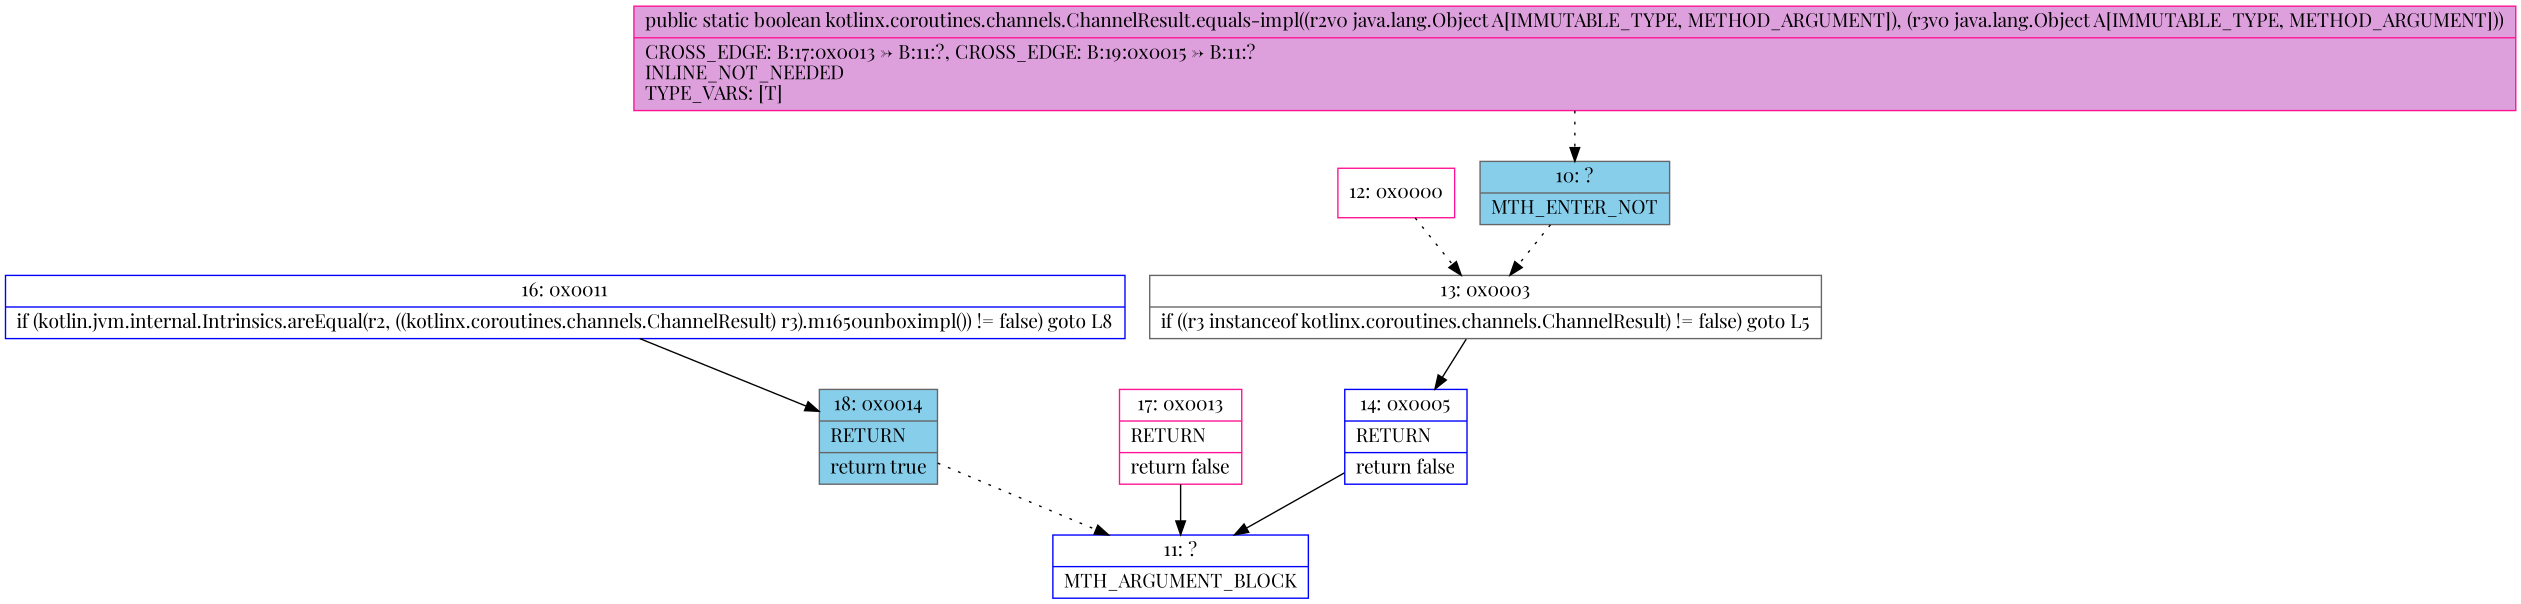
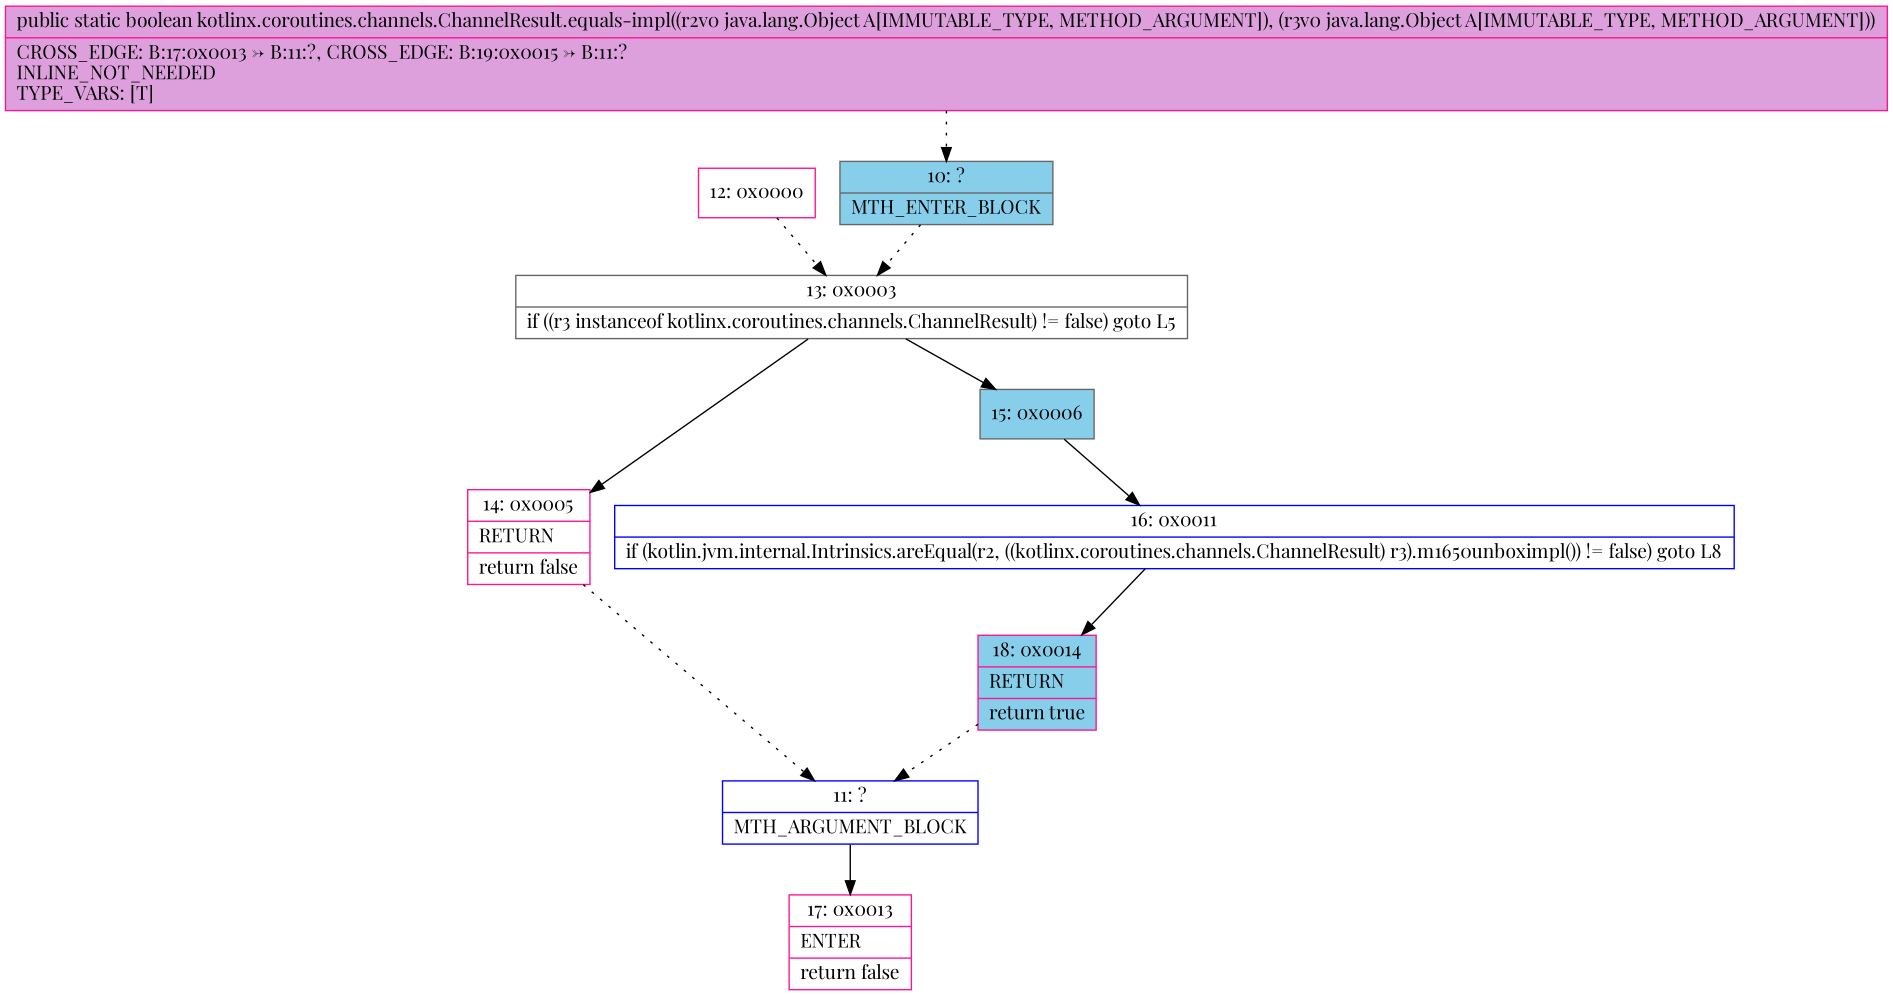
(1575, 208) -> (946, 208)
none -> (1037, 414)
(1168, 436) -> (831, 942)
(878, 437) -> (1037, 683)
(1406, 437) -> (529, 537)
(1295, 501) -> (694, 678)
(1181, 503) -> (850, 863)
